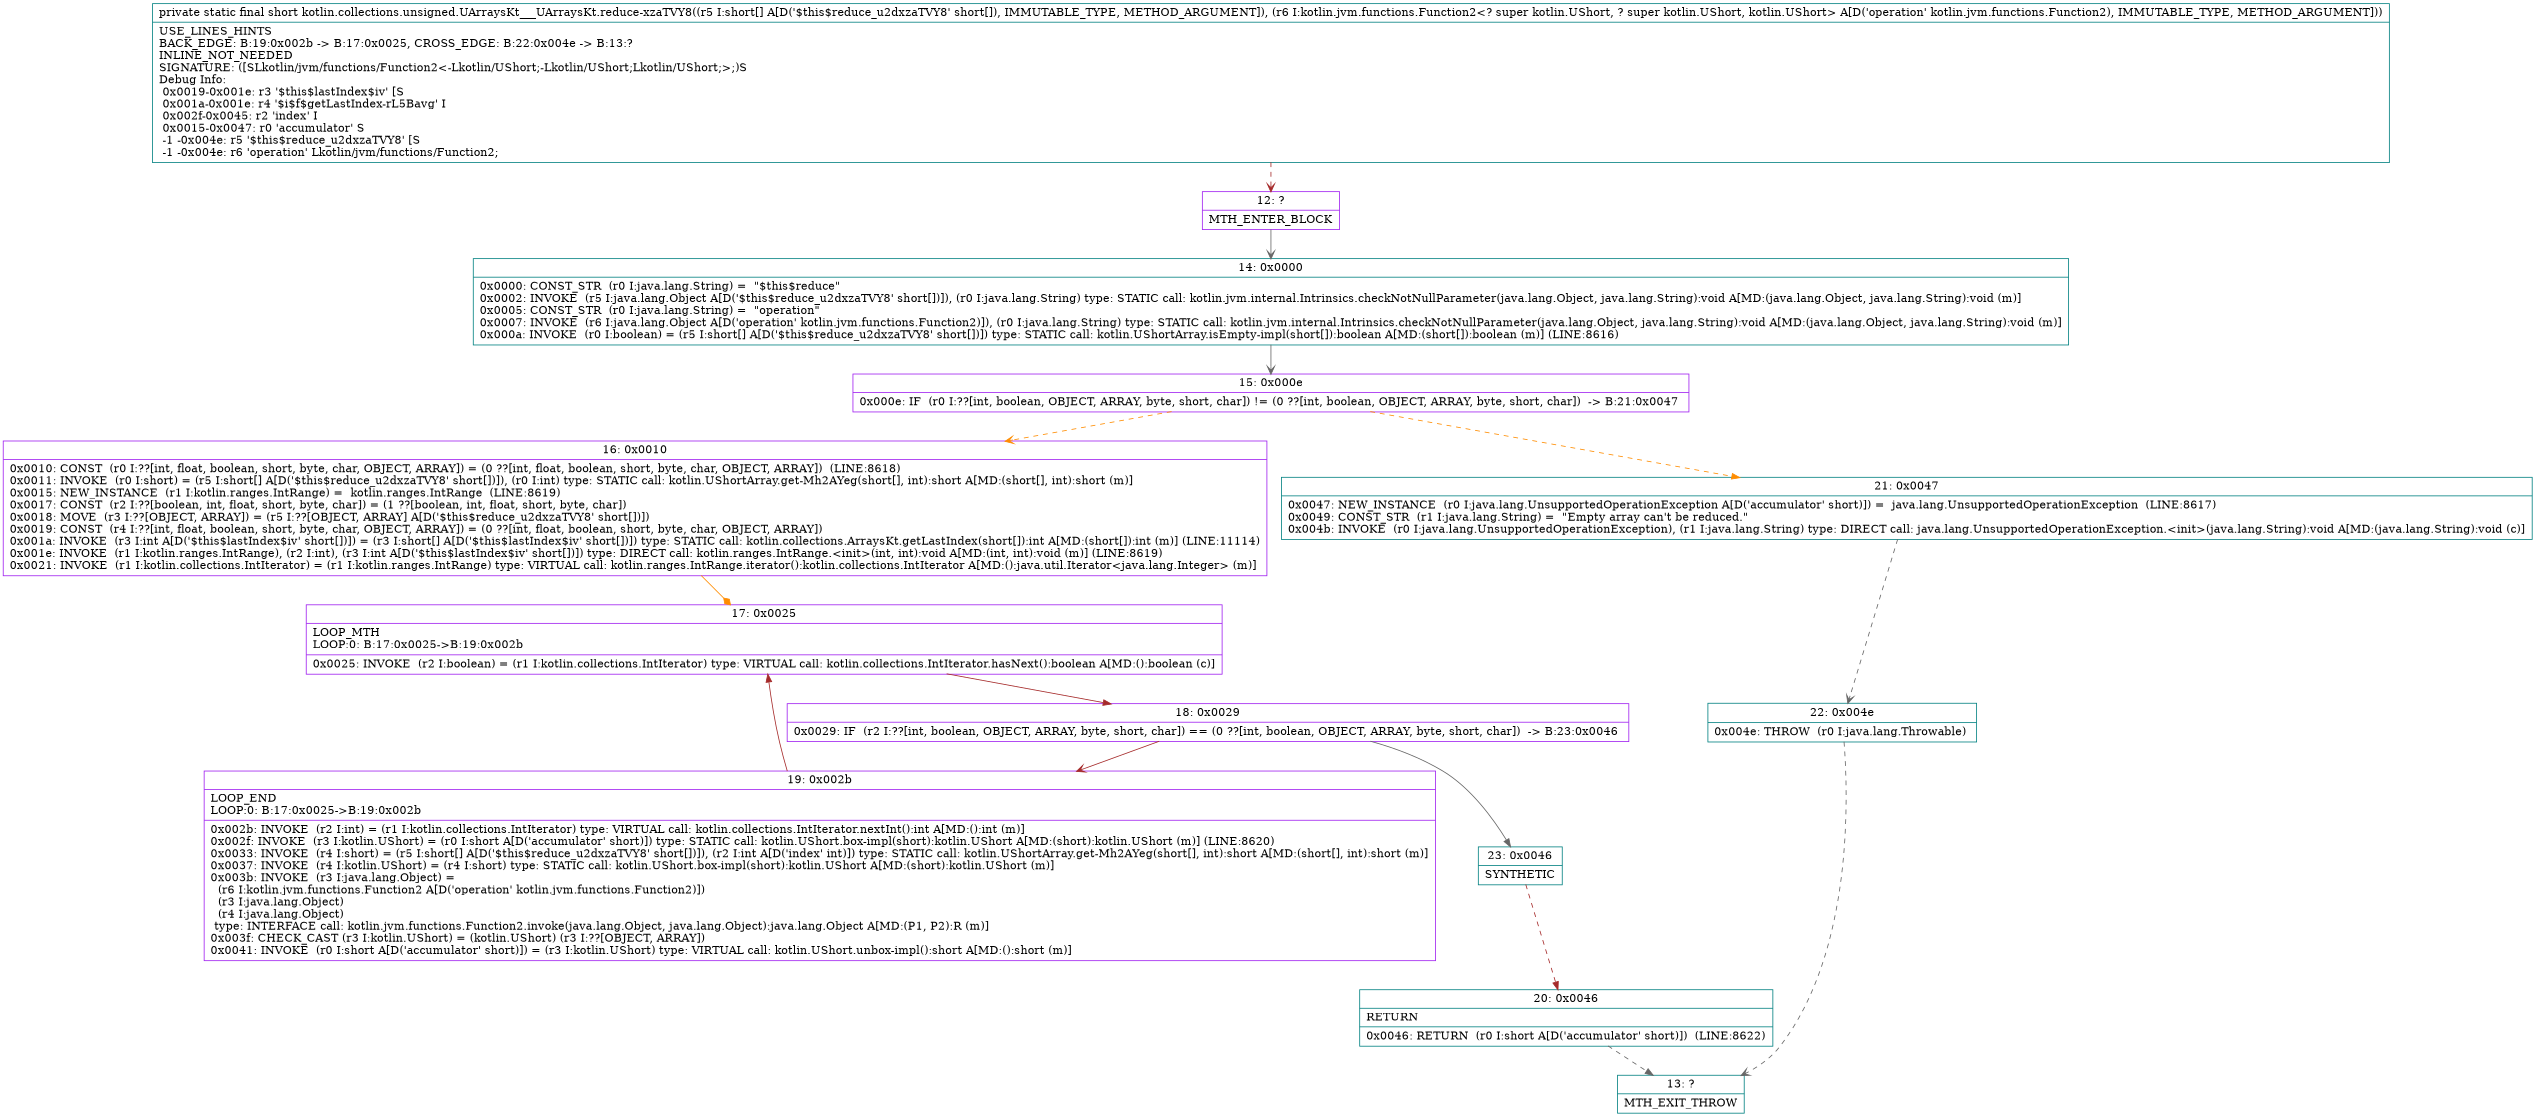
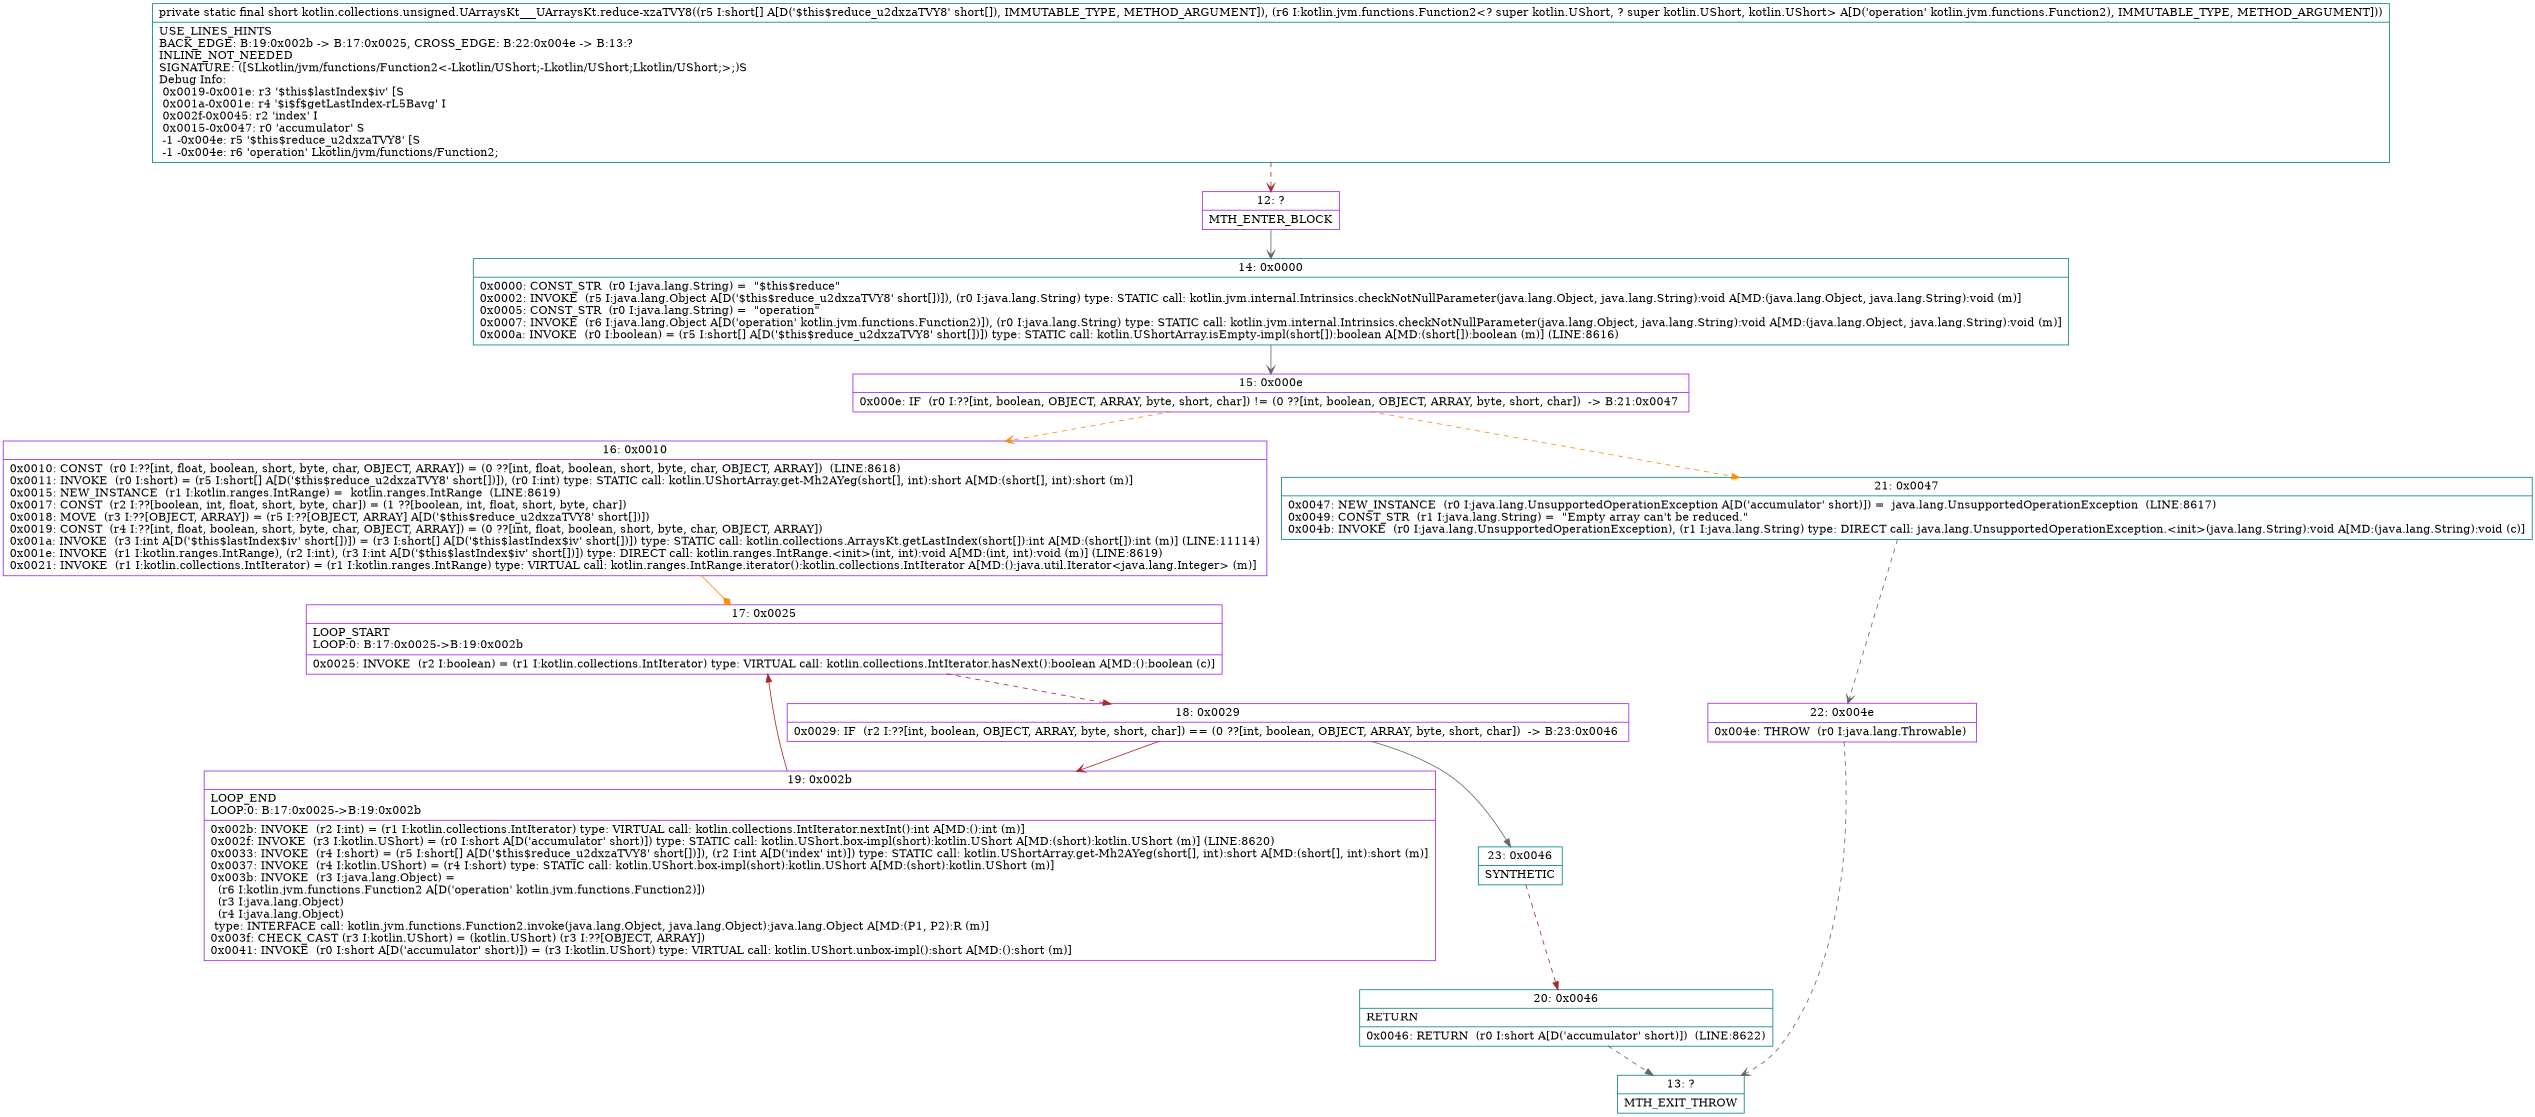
(347, 633) -> (351, 633)
(1025, 688) -> (1025, 688)
(1842, 723) -> (1842, 723)
